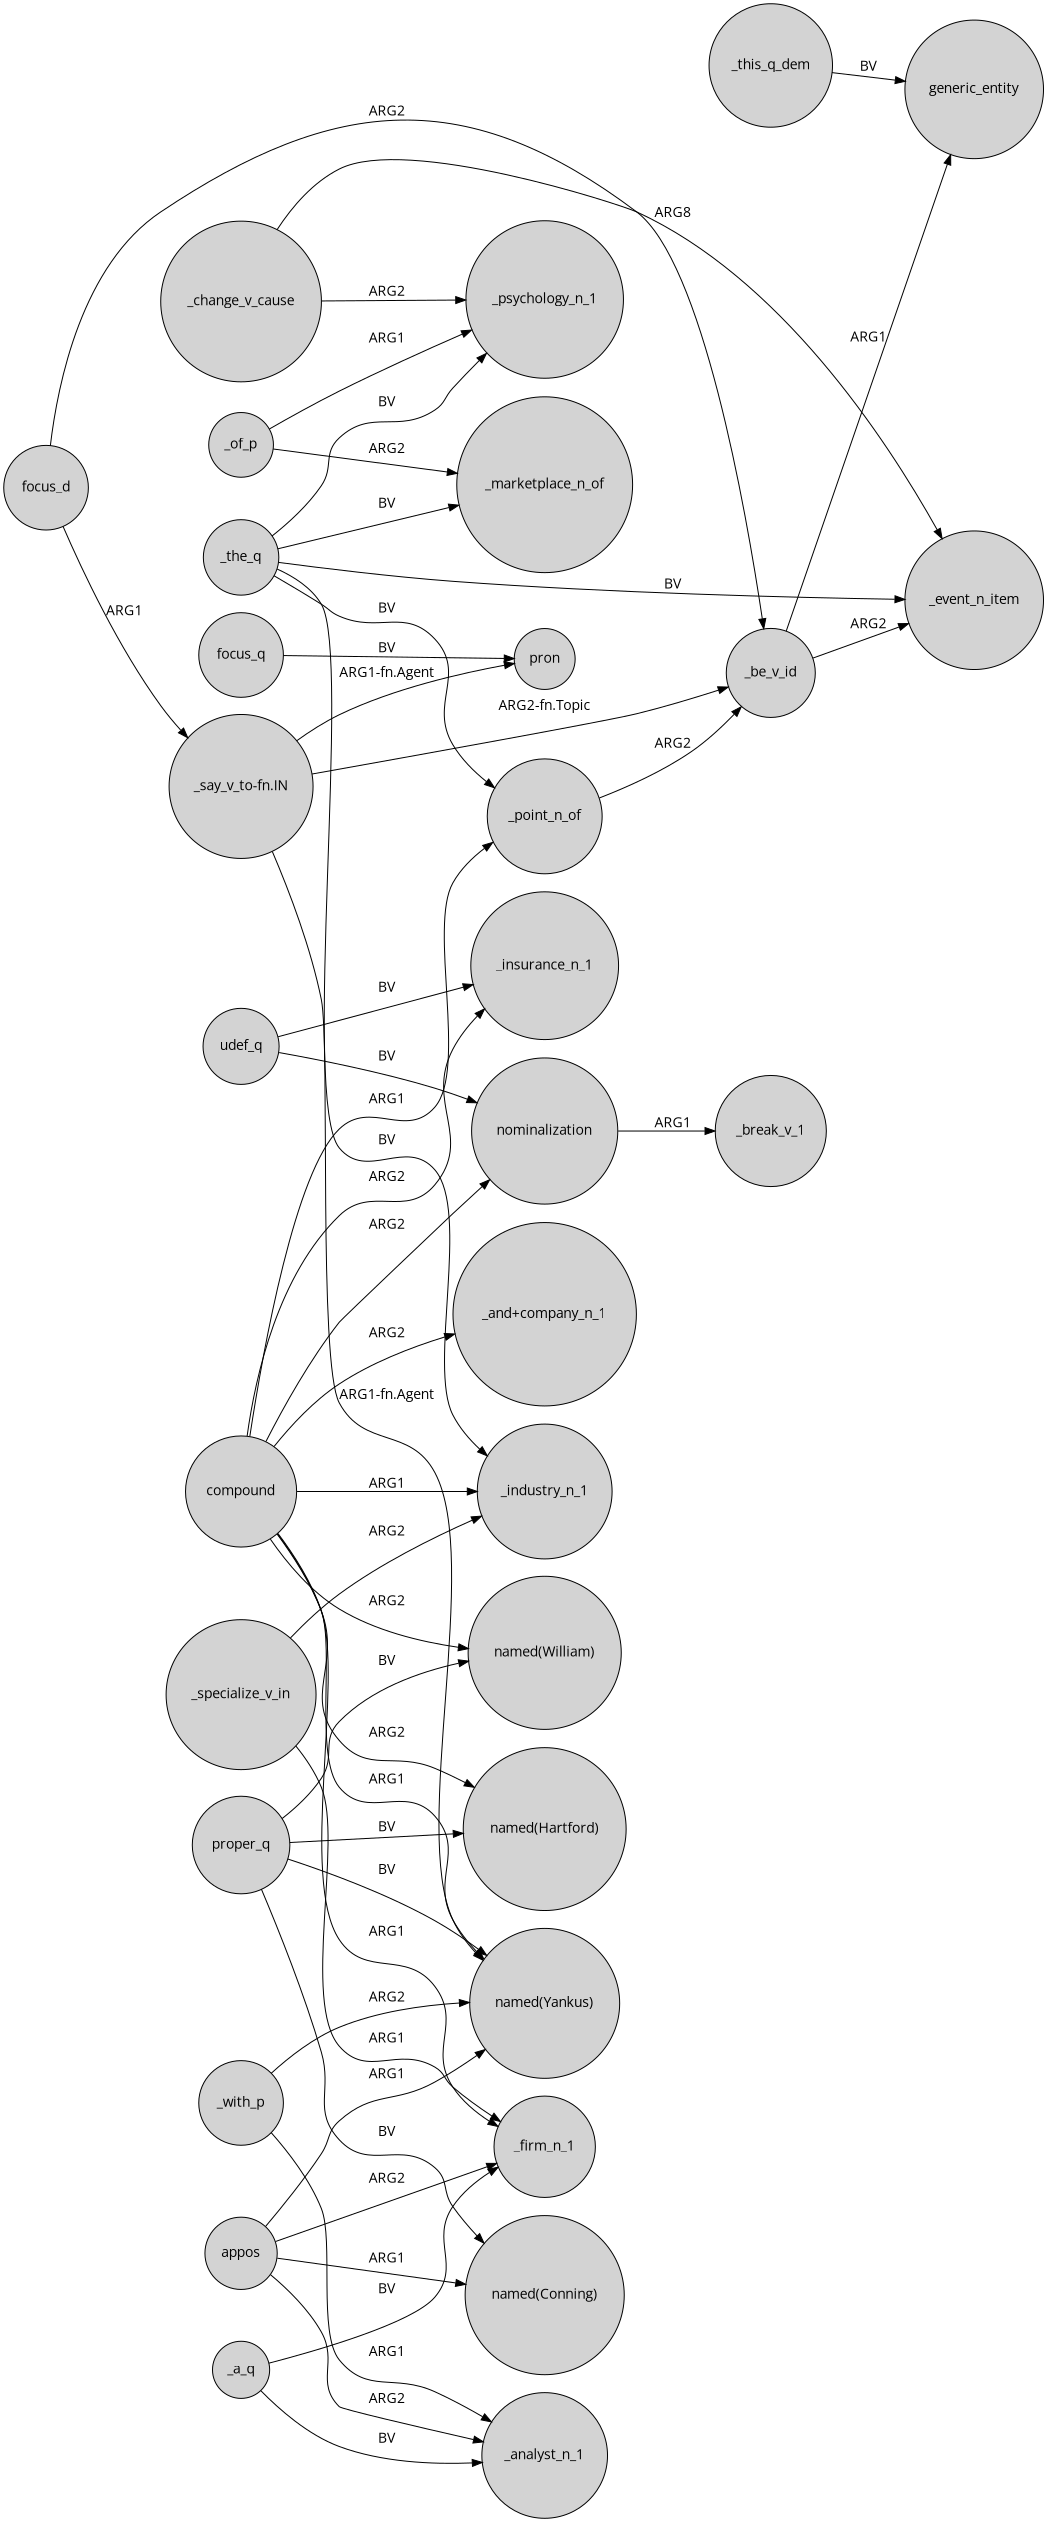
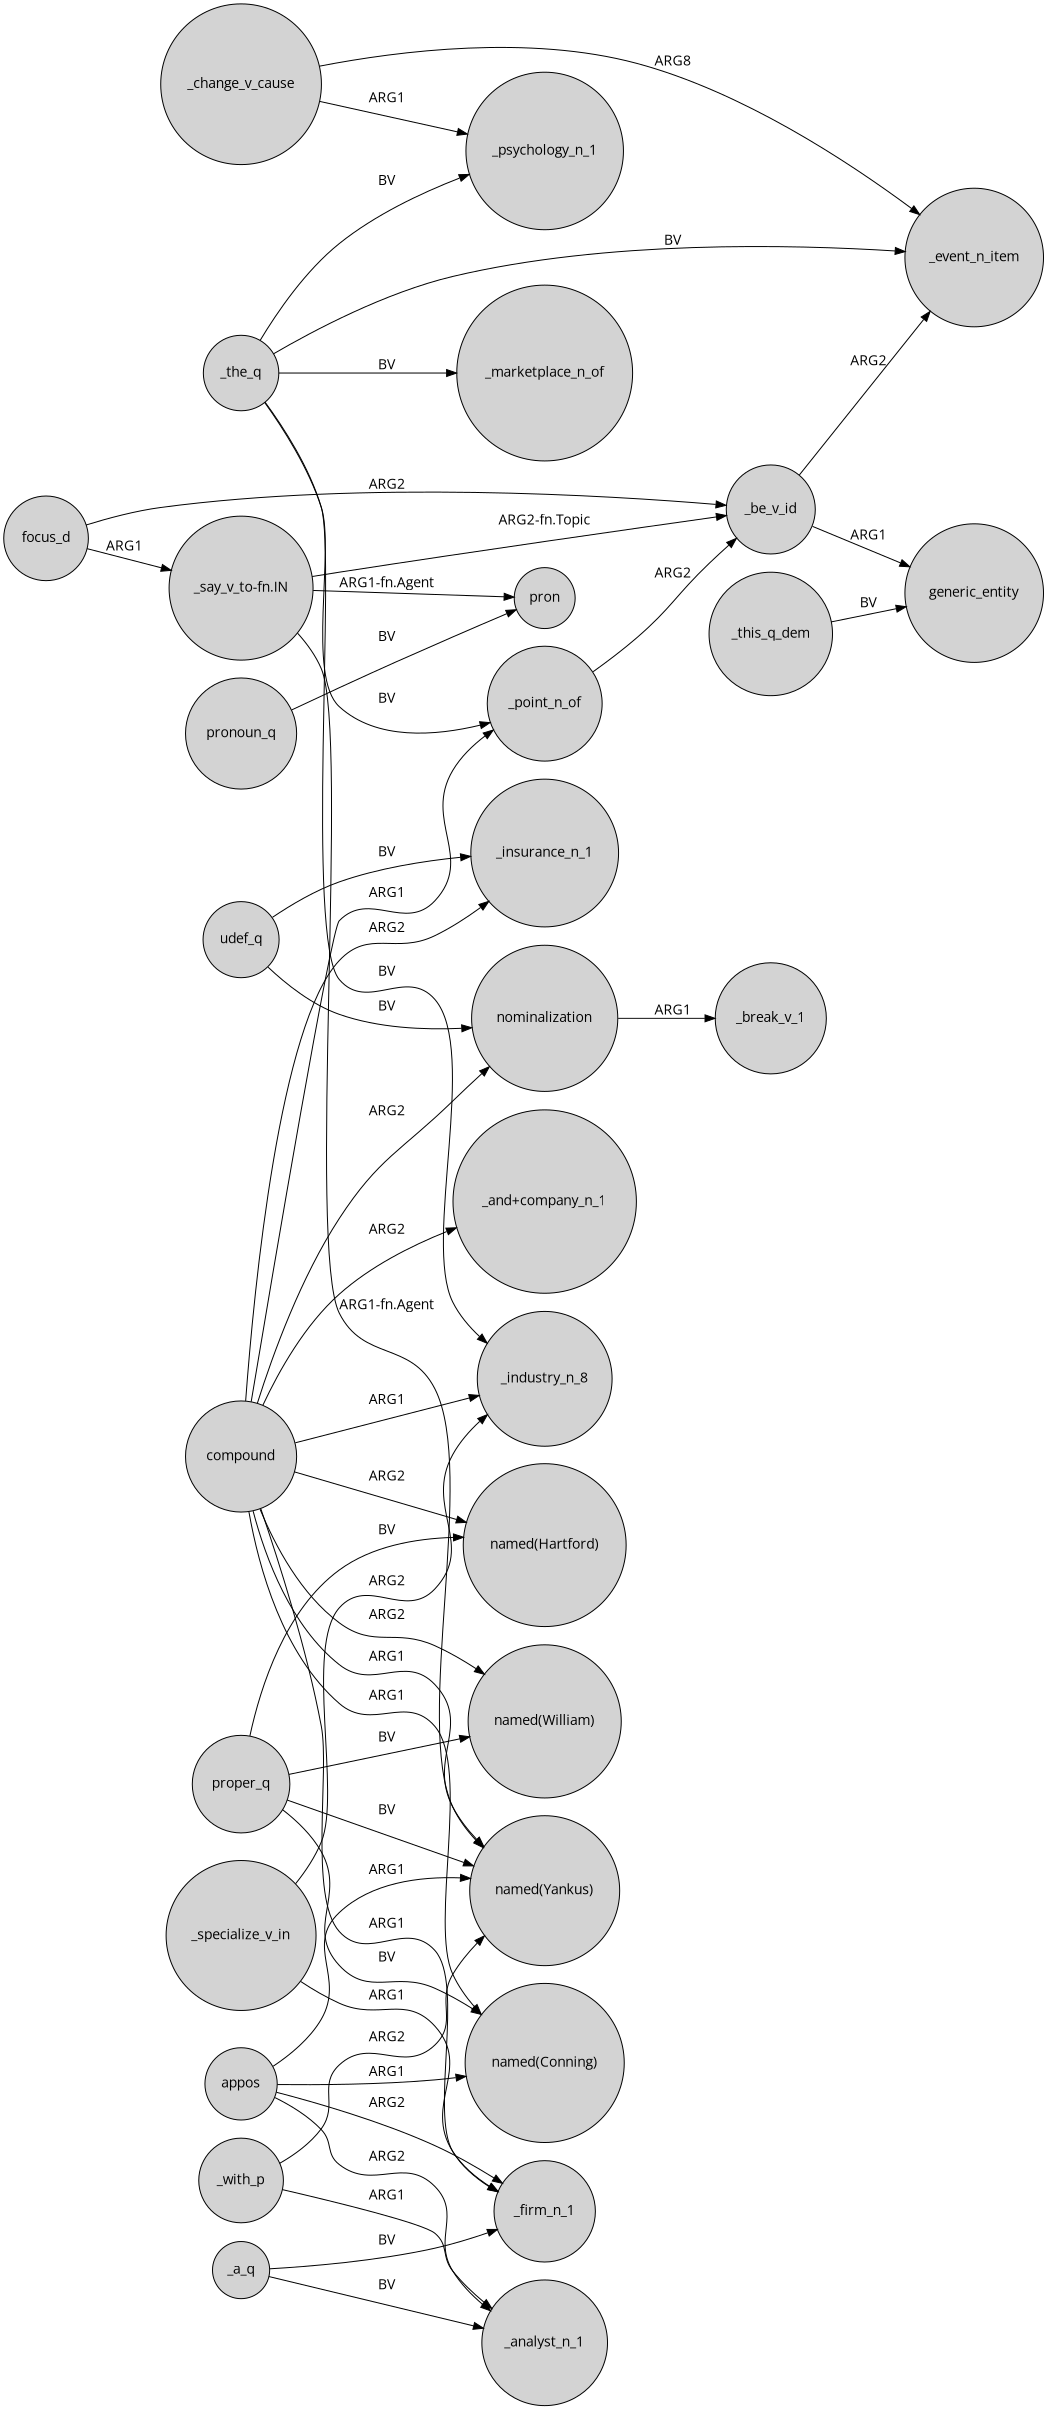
(387, 292) -> (387, 99)
(241, 445) -> none
(241, 655) -> (241, 734)
(545, 1492) -> (545, 1379)
none -> (424, 1717)
